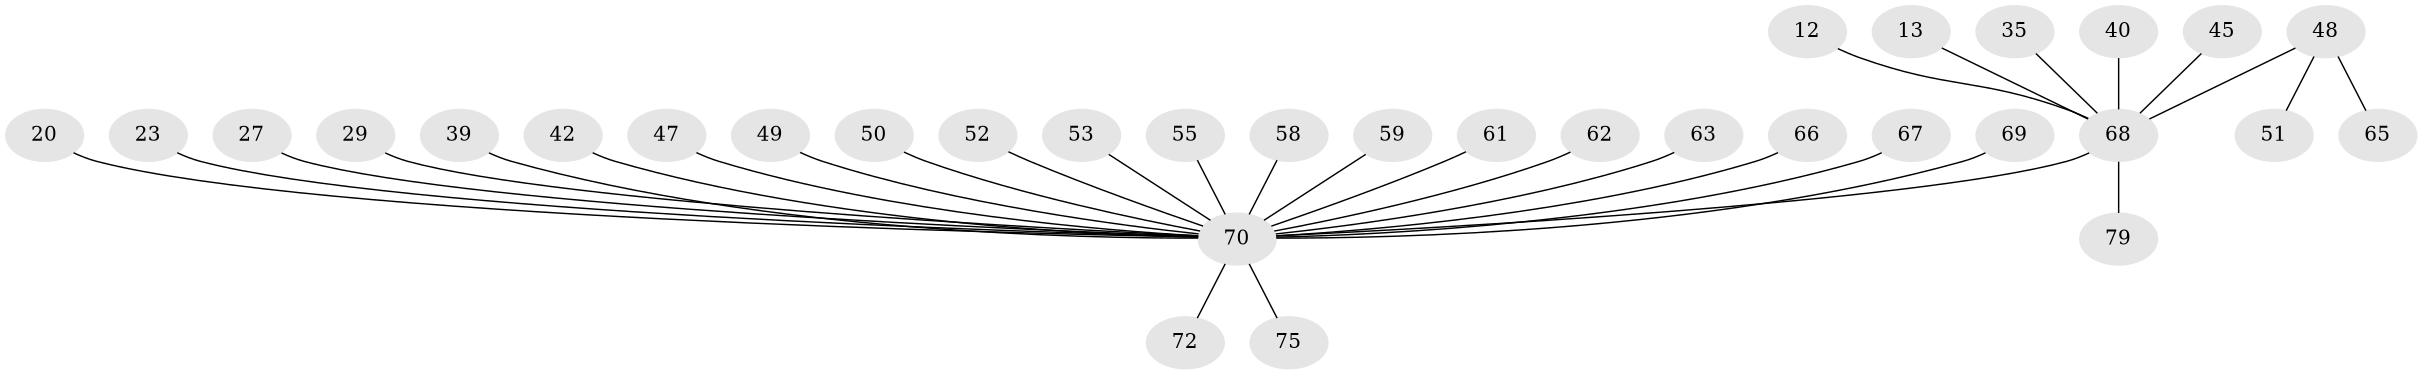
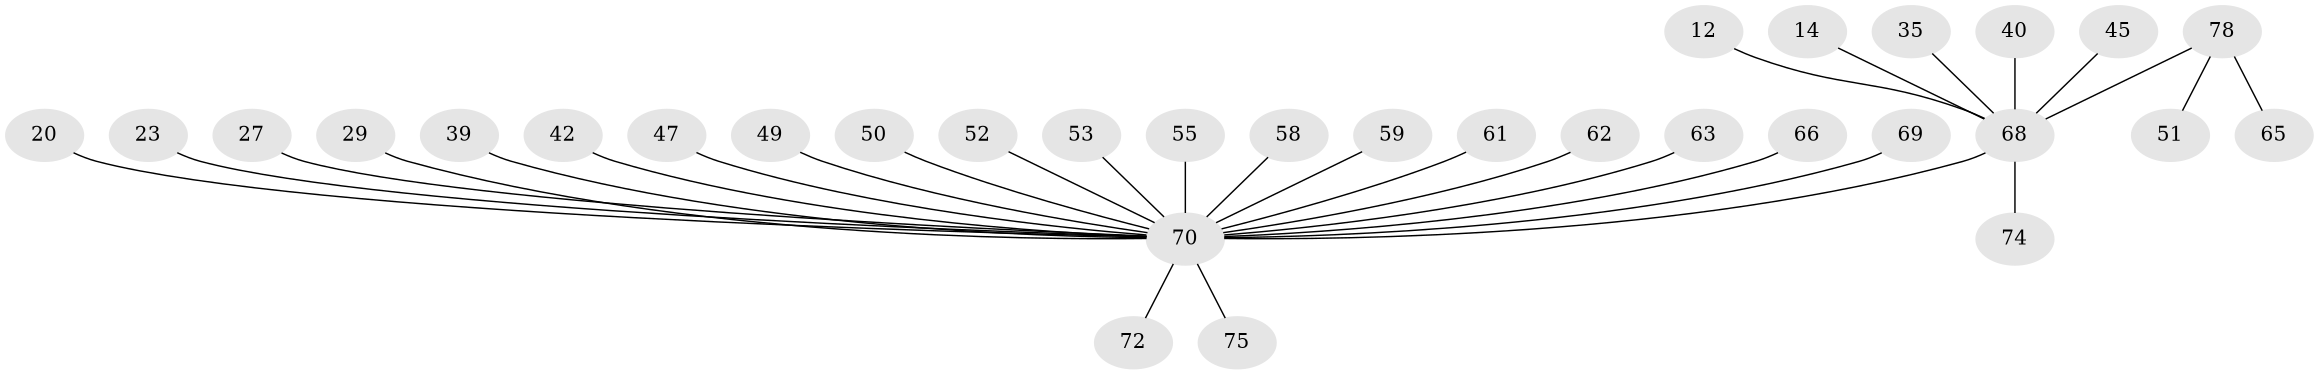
(1911, 32) -> (1808, 32)
(2326, 32) -> (2222, 32)
(1911, 135) -> none
(2119, 239) -> (2015, 239)
